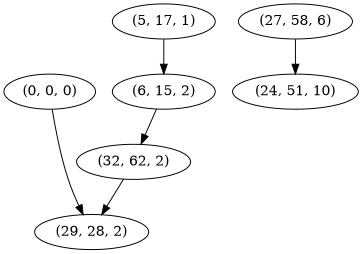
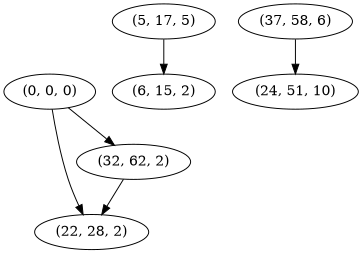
(164, 21) -> (164, 21)
(295, 21) -> (295, 21)
(151, 122) -> (87, 123)
(92, 232) -> (92, 232)
